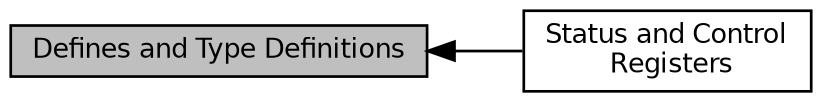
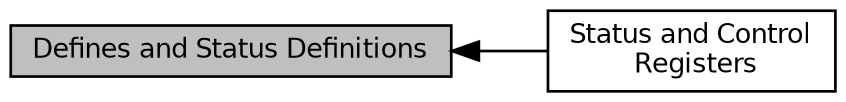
(219, 51) -> (231, 51)
